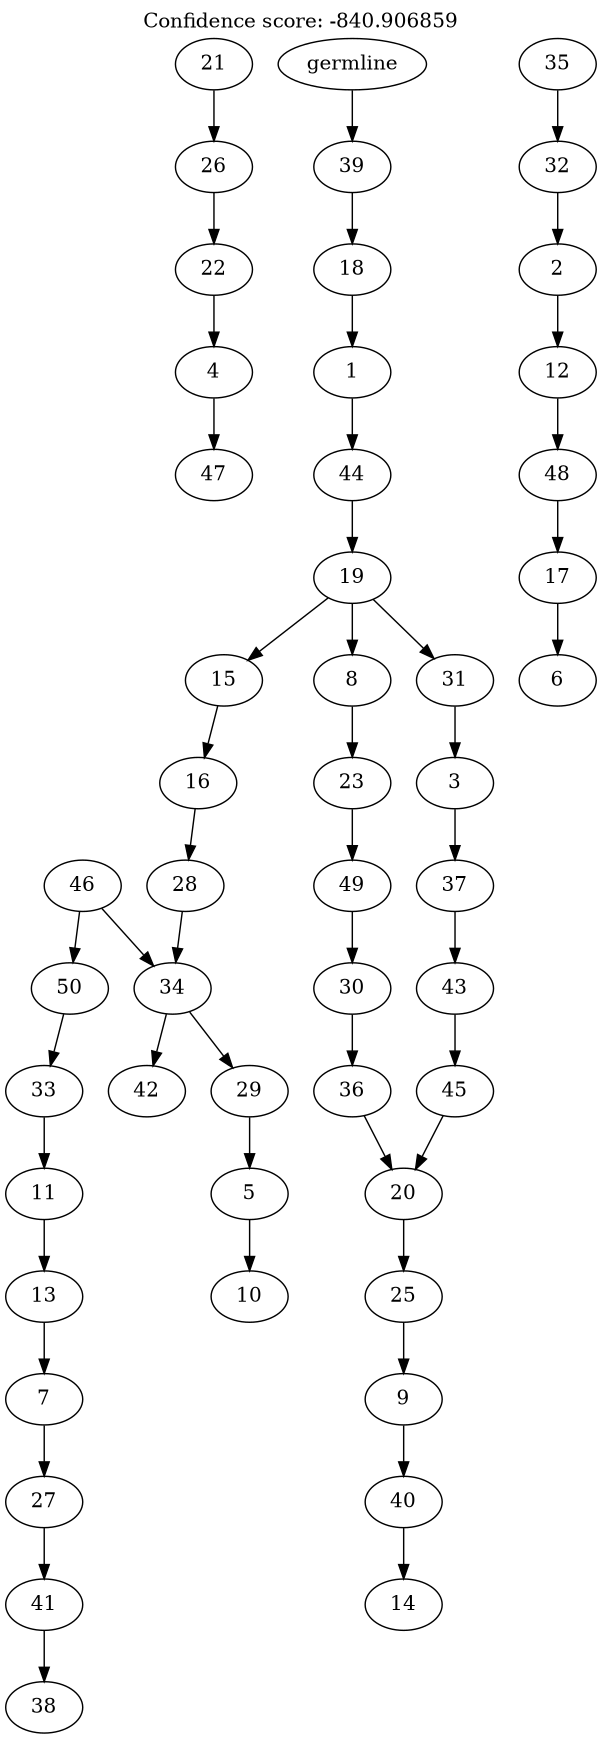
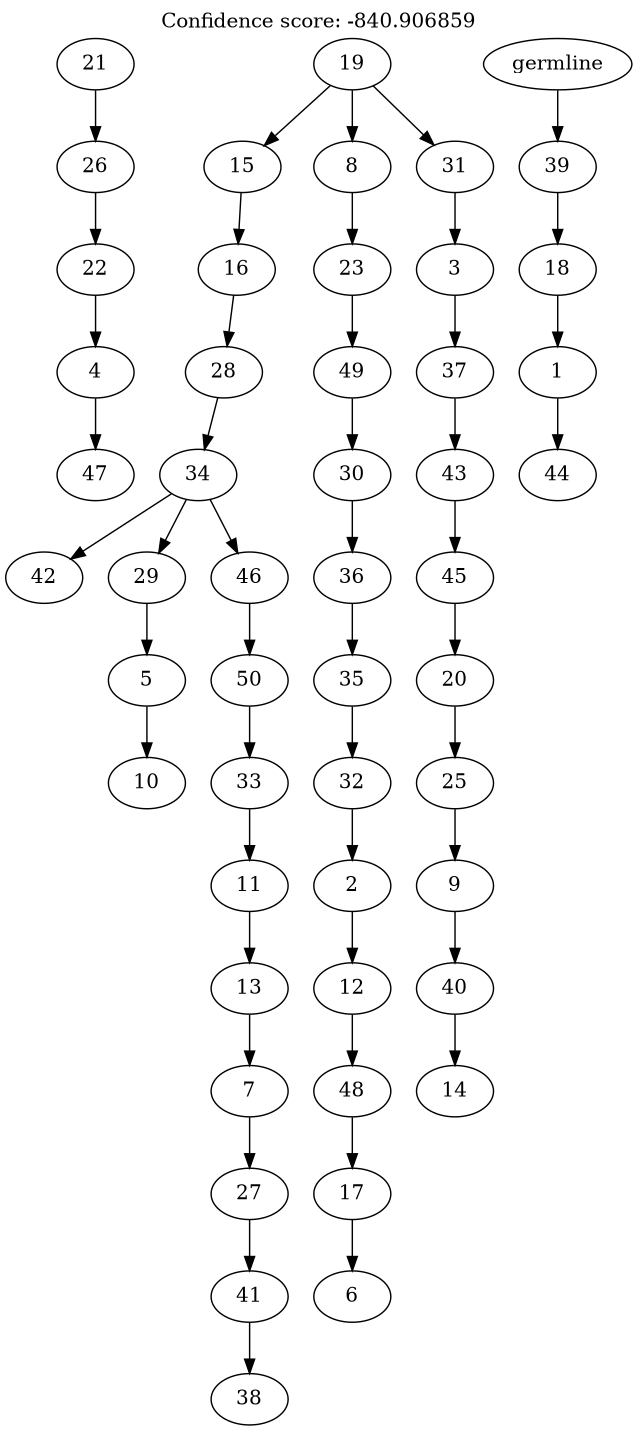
(352, 519) -> none
(123, 932) -> (221, 520)
(375, 1136) -> (352, 622)
